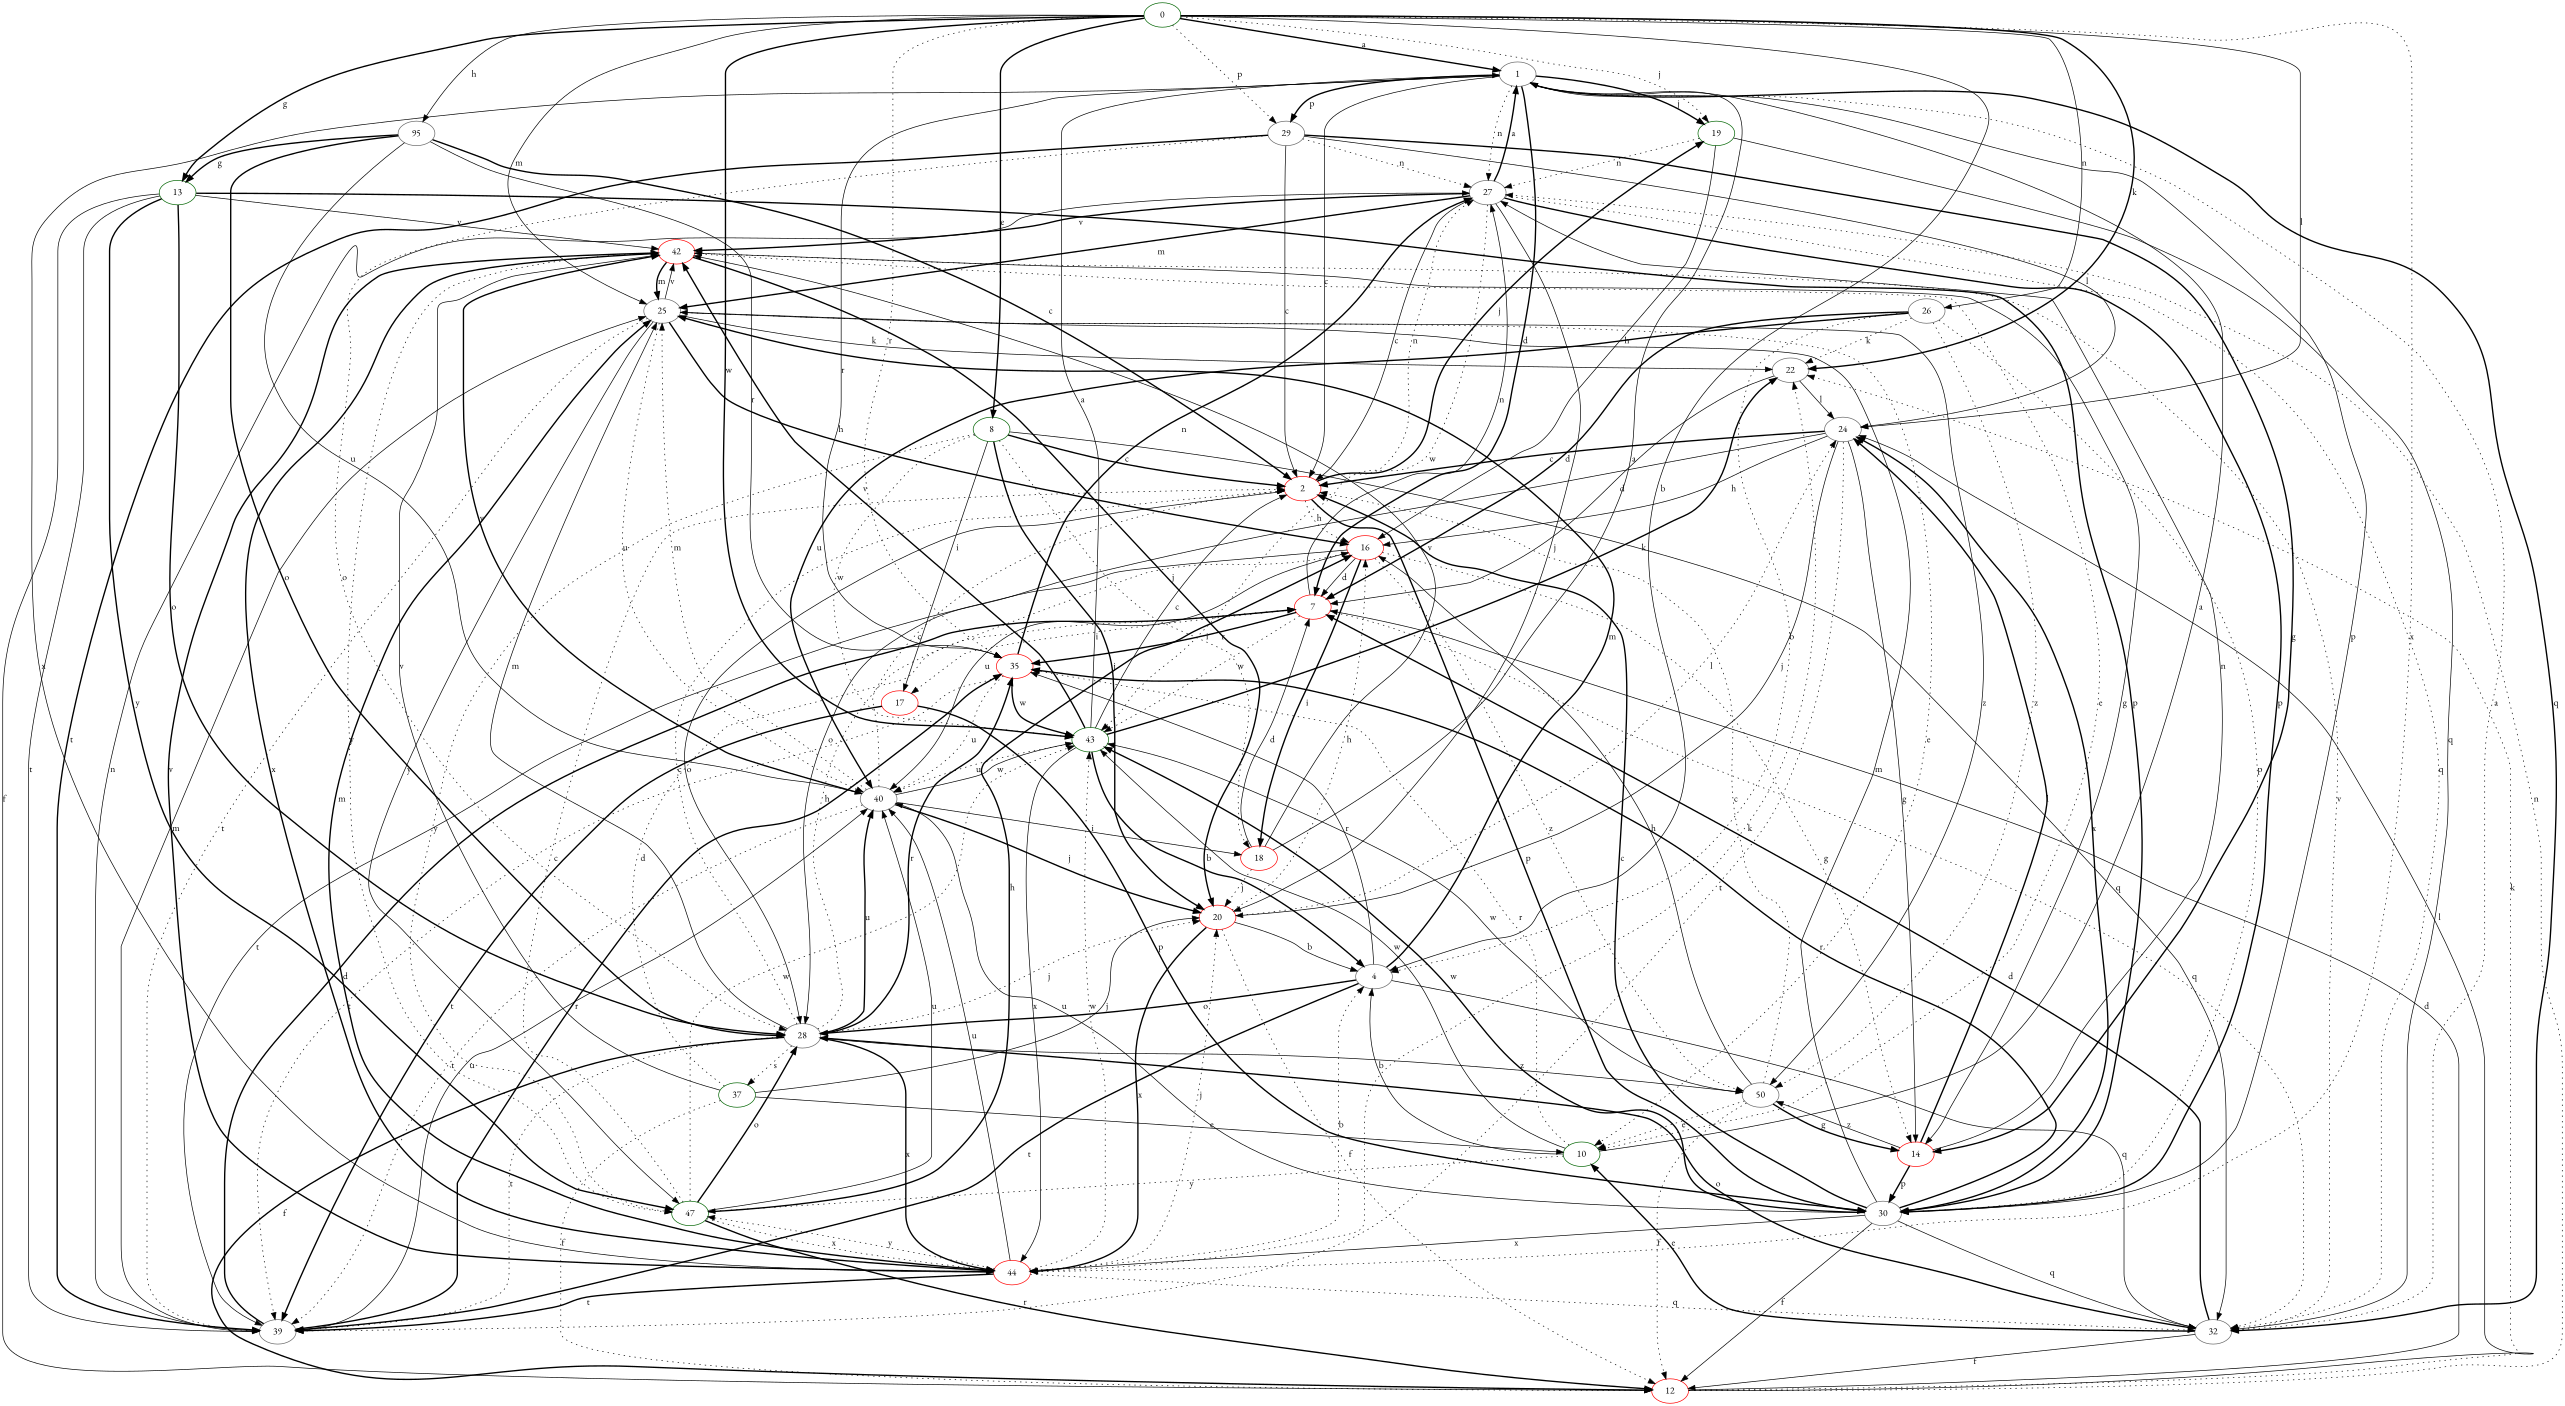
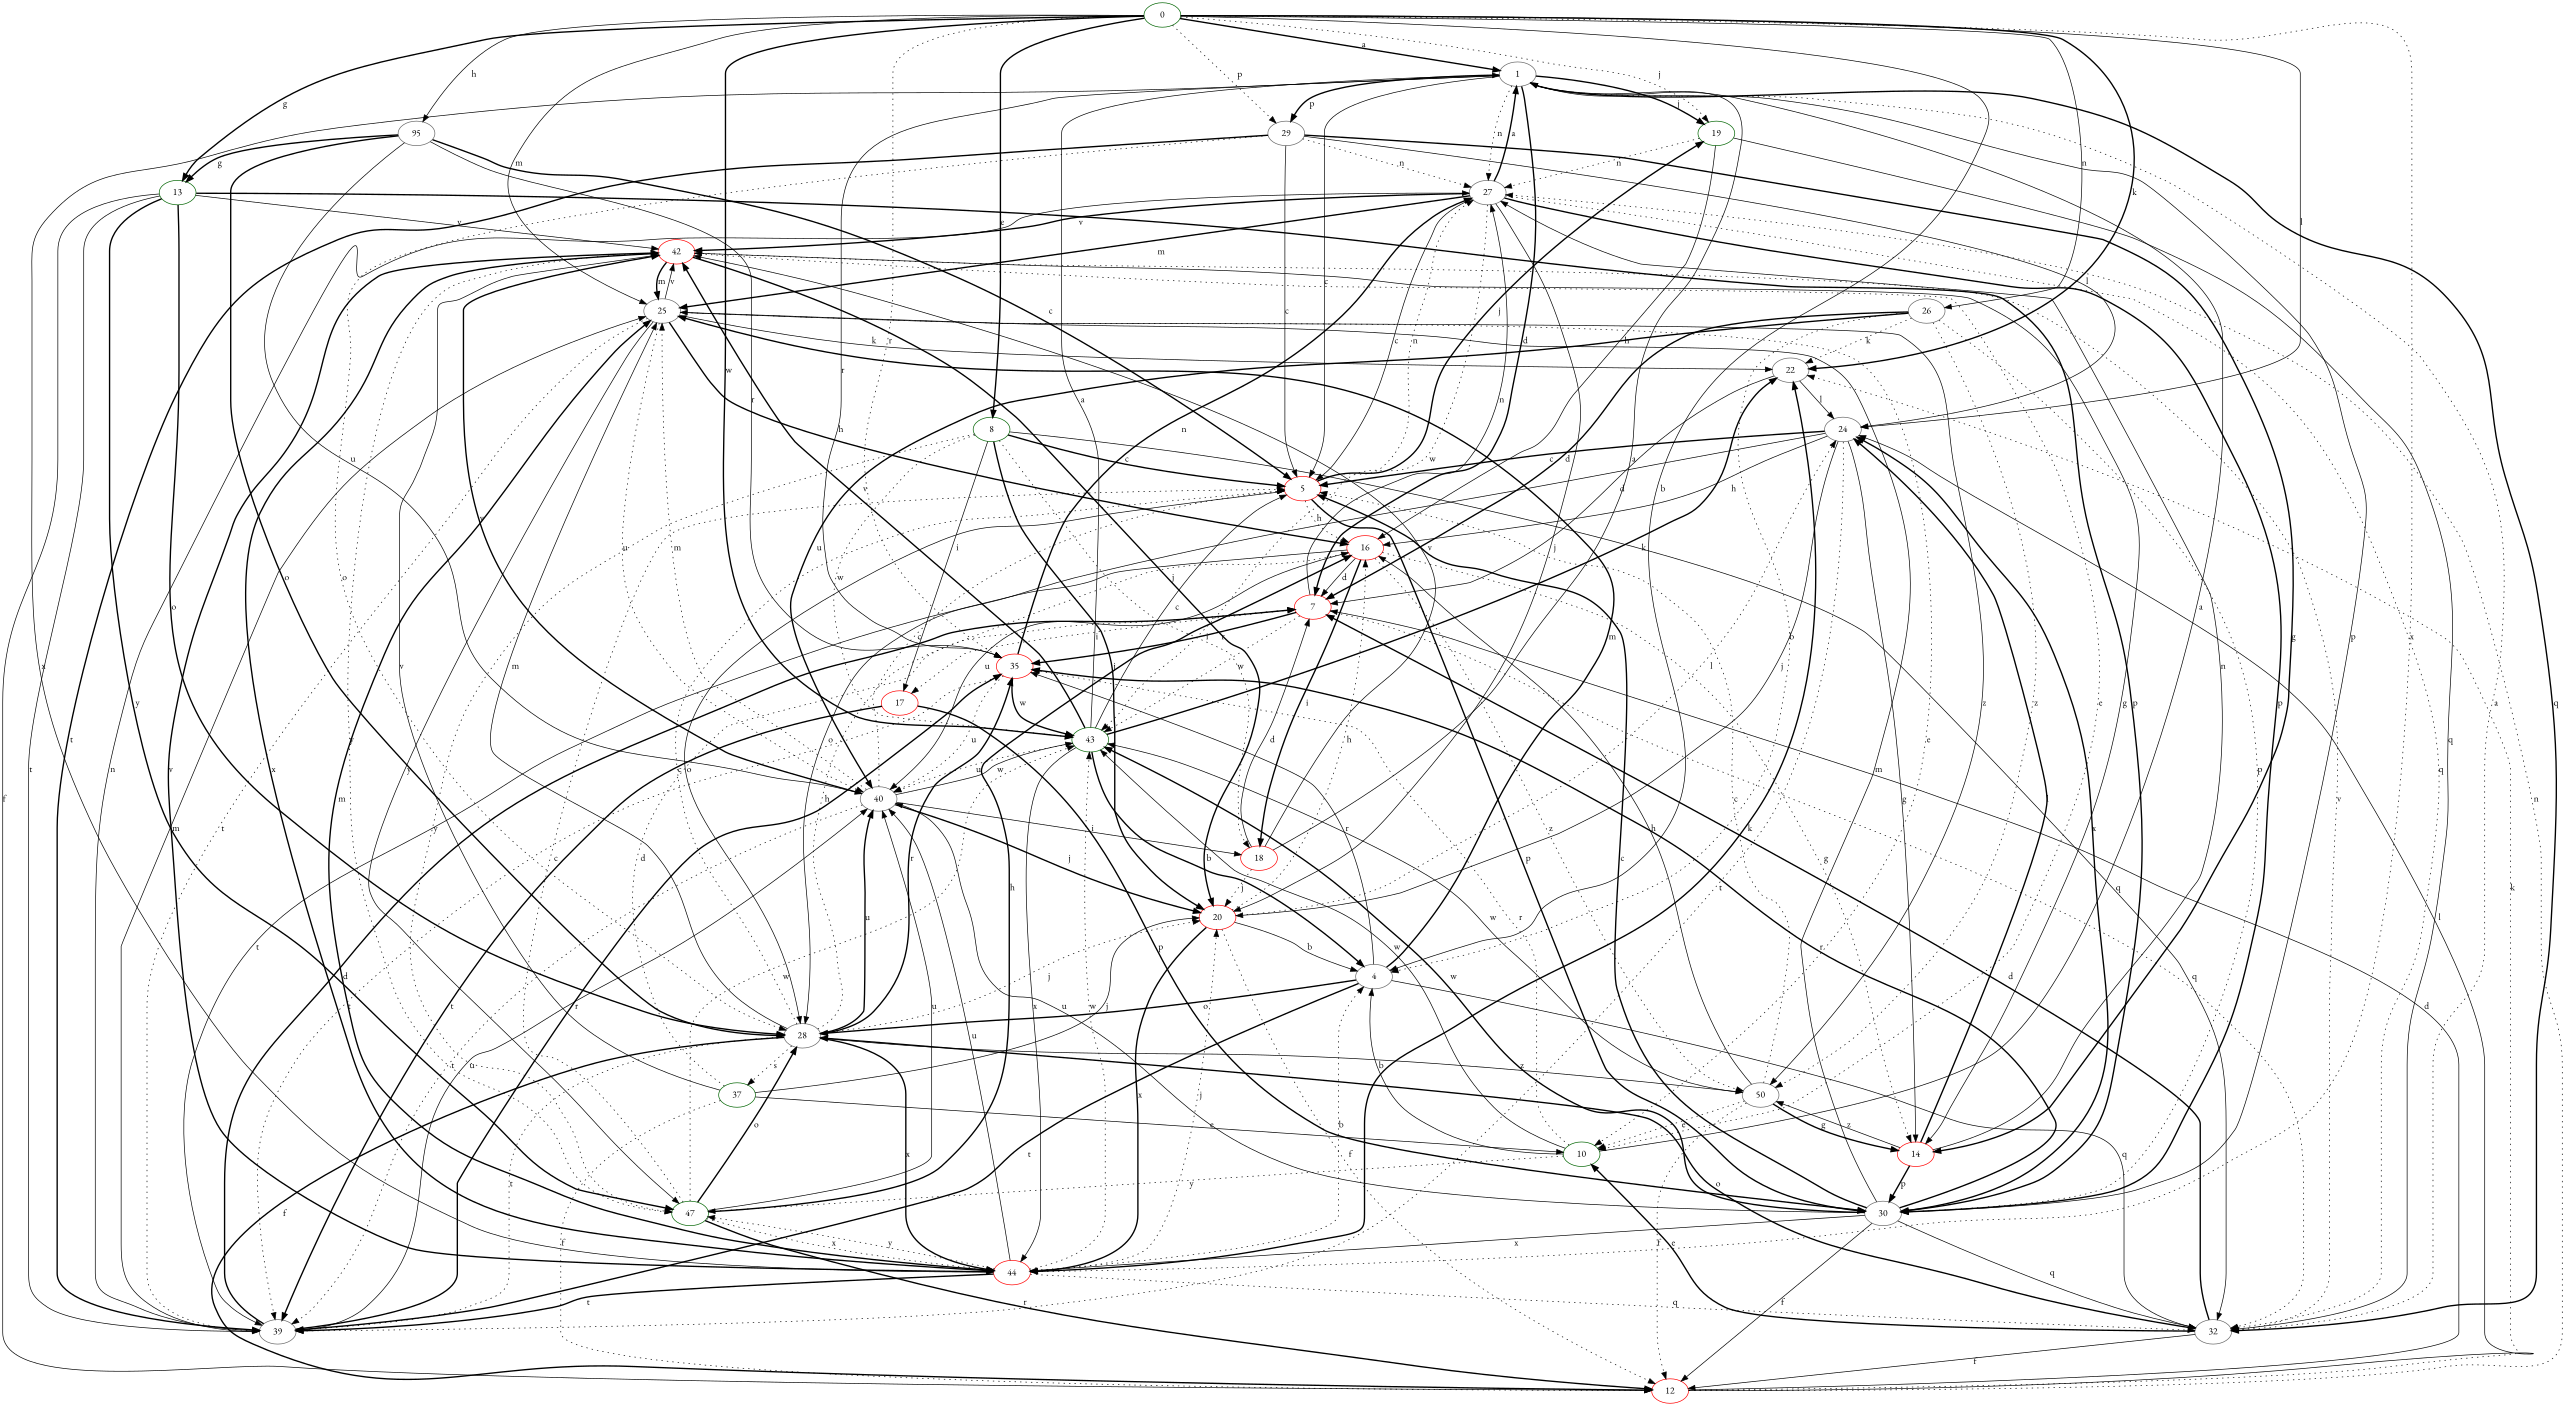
(1303, 489) -> (1303, 489)
(1554, 971) -> (1554, 971)
